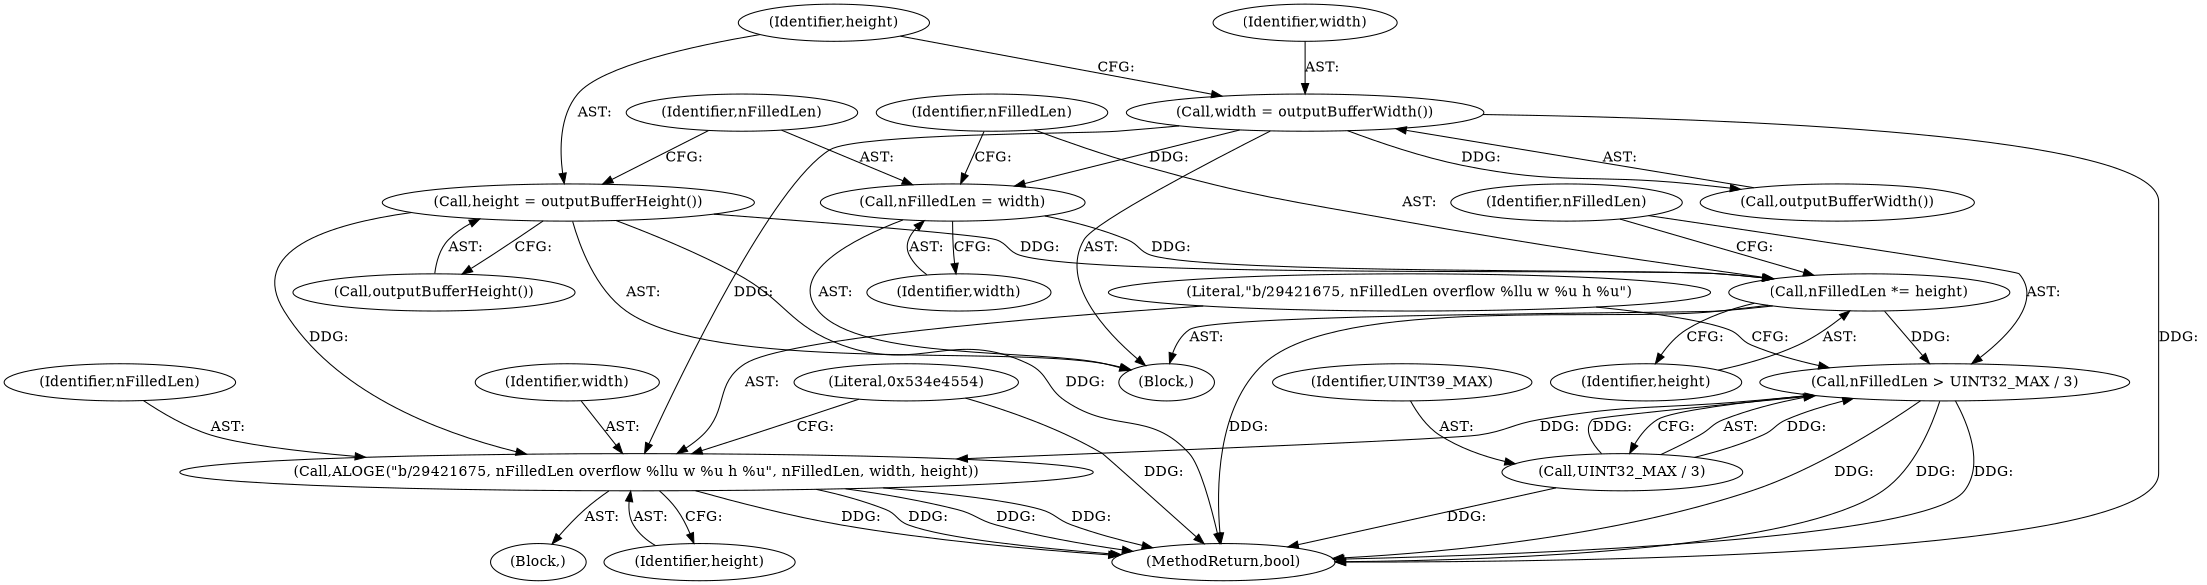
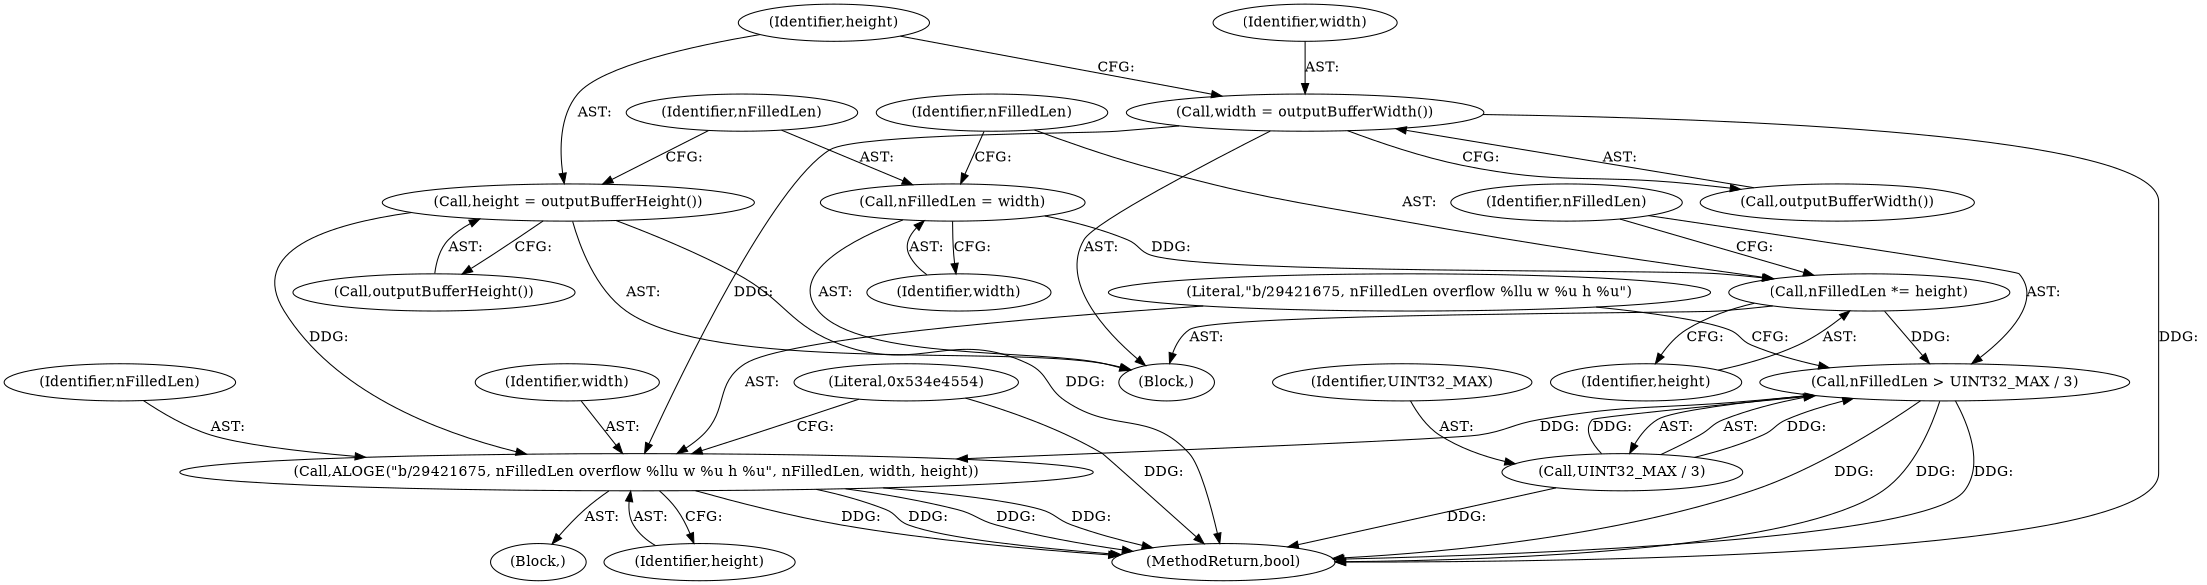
(1138, 155) -> none
(1483, 158) -> (1483, 158)
(1182, 268) -> none
(1387, 323) -> none
(1402, 382) -> (1402, 382)
(1679, 427) -> (1679, 427)
